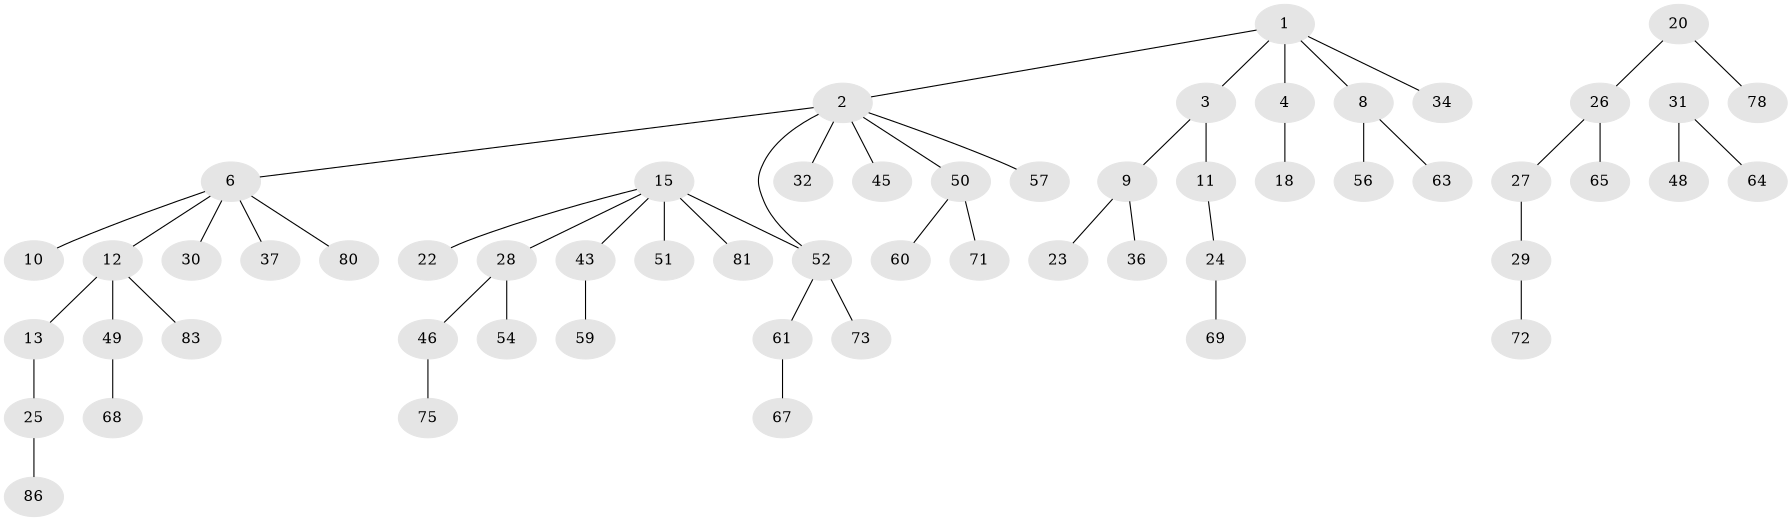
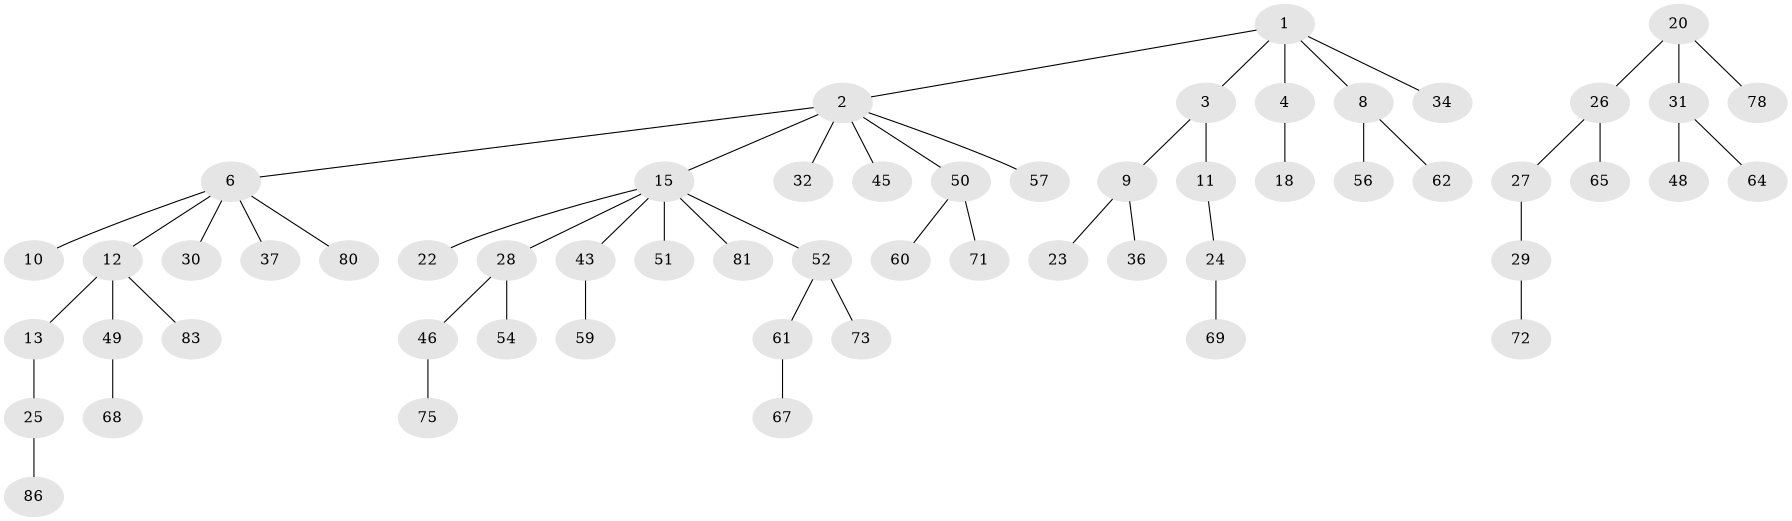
none -> (1679, 64)
(759, 174) -> (753, 142)
(1442, 182) -> (1442, 182)
